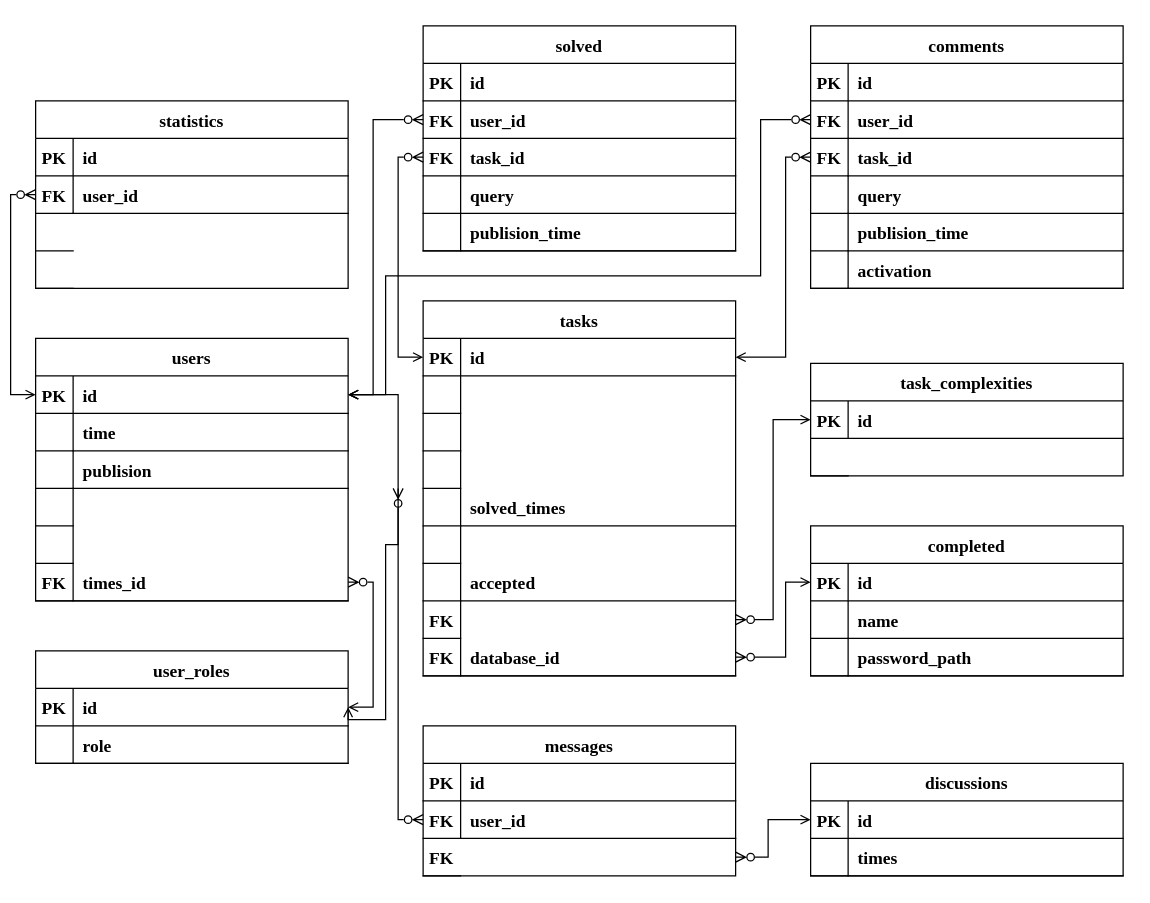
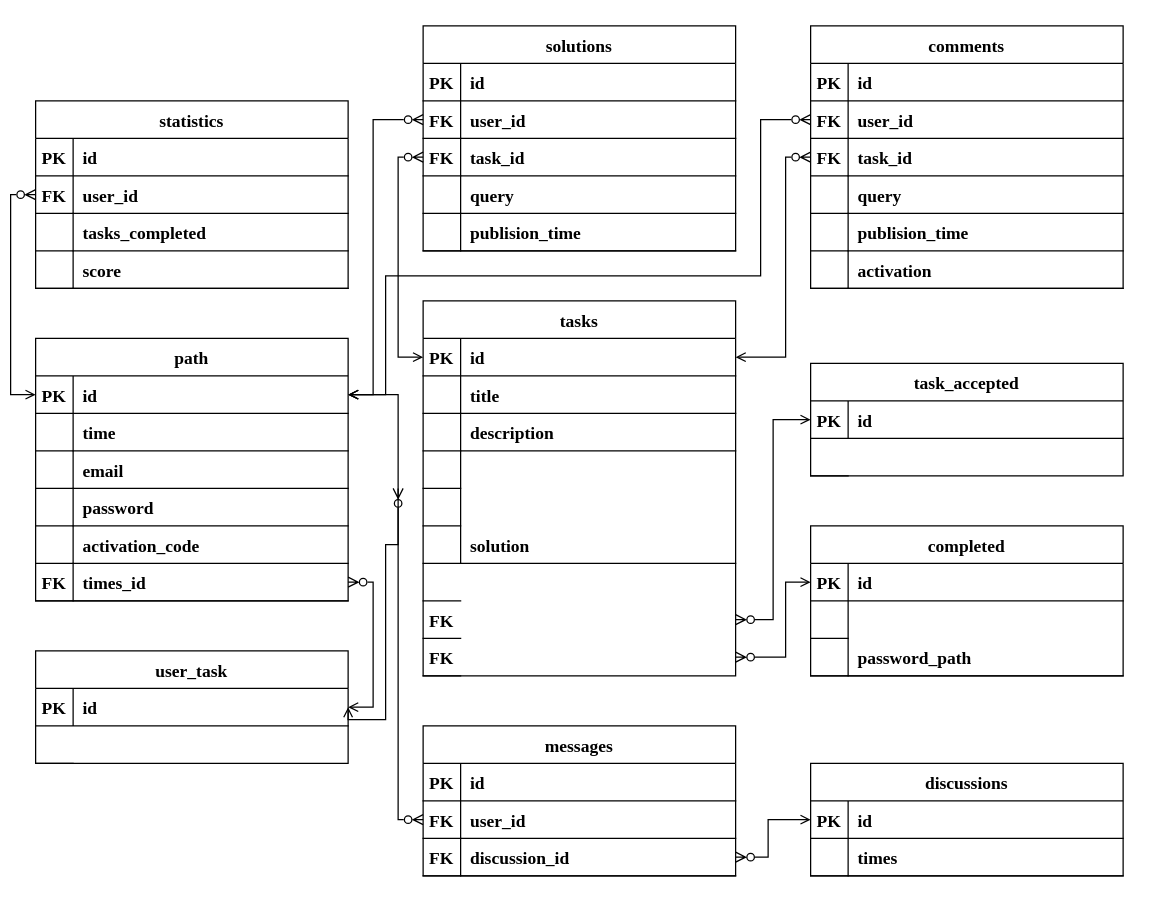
(579, 45) -> (579, 45)
none -> (211, 232)
none -> (211, 269)
(191, 358) -> (191, 358)
(966, 383) -> (966, 383)
none -> (598, 394)
none -> (598, 432)
(120, 470) -> (102, 470)
none -> (211, 507)
(598, 507) -> none
none -> (211, 544)
none -> (598, 544)
(598, 582) -> none
(986, 619) -> none
(598, 657) -> none
(191, 670) -> (191, 670)
(211, 744) -> none
none -> (598, 857)
